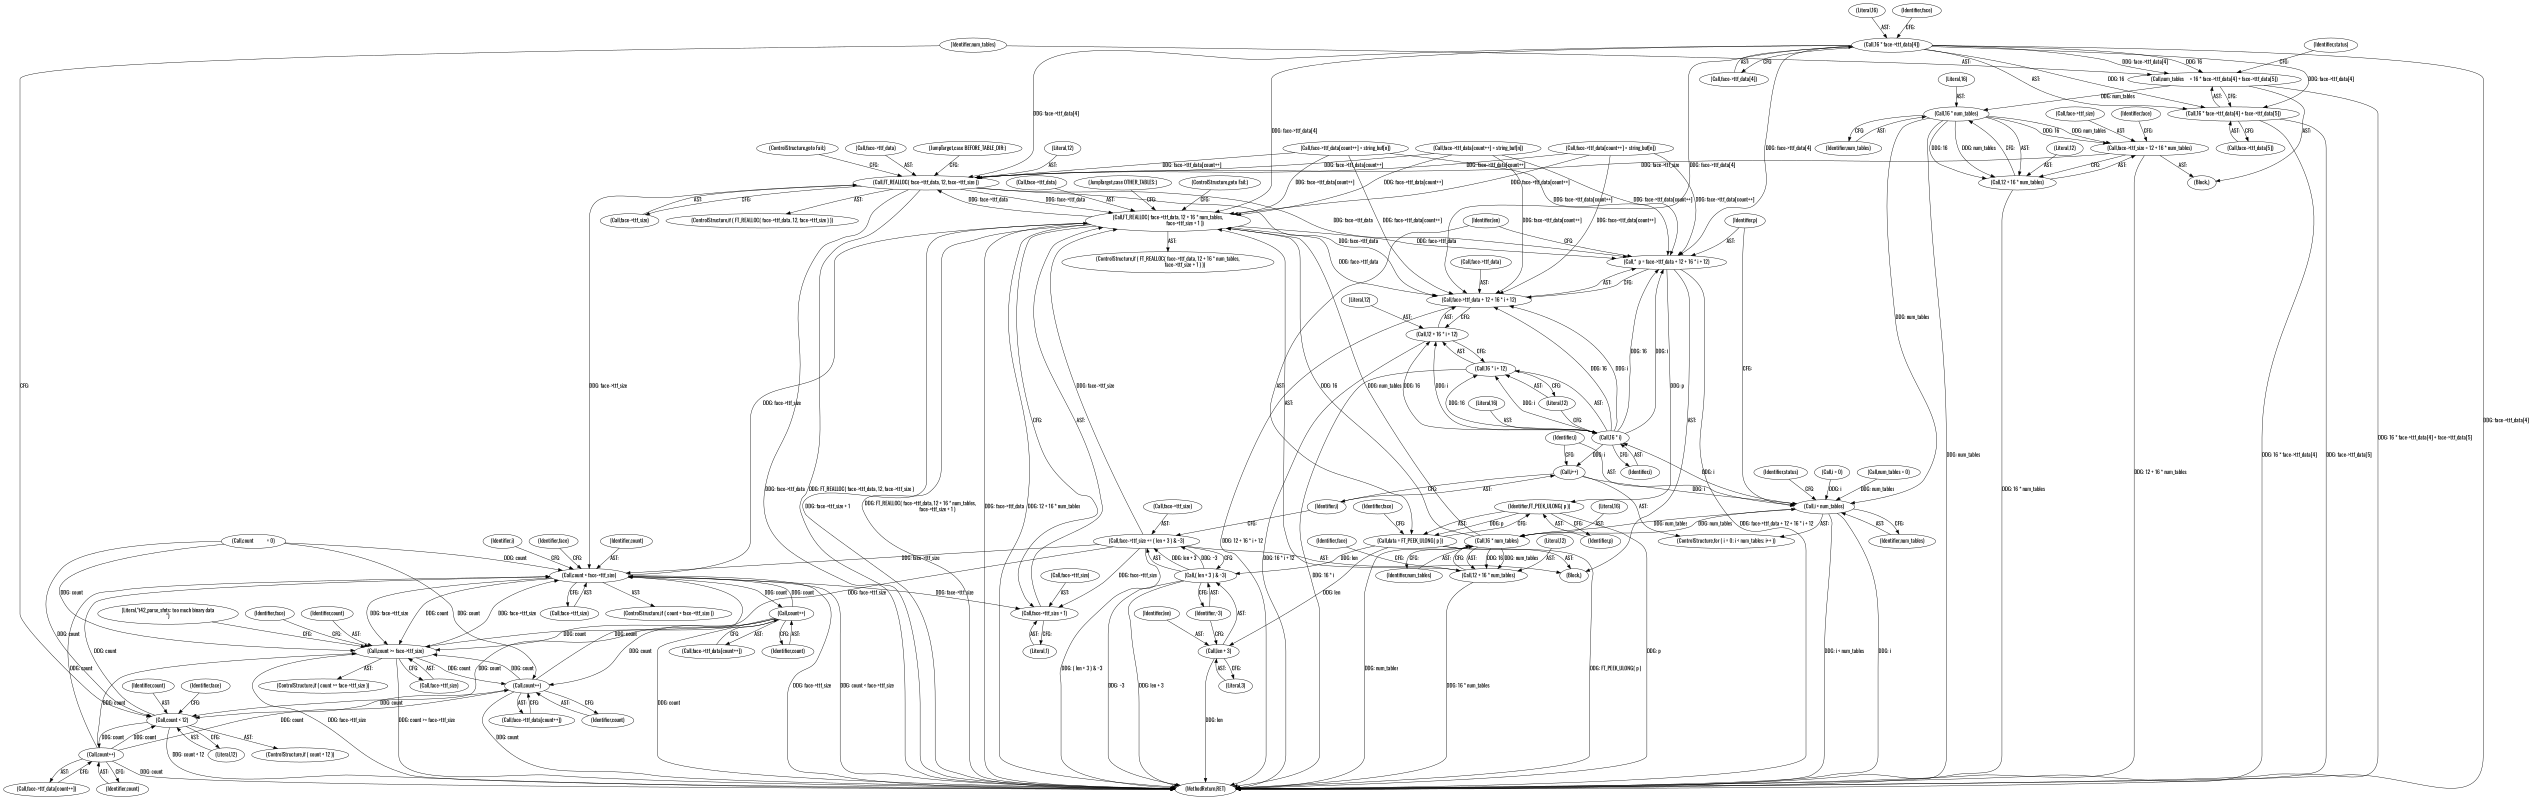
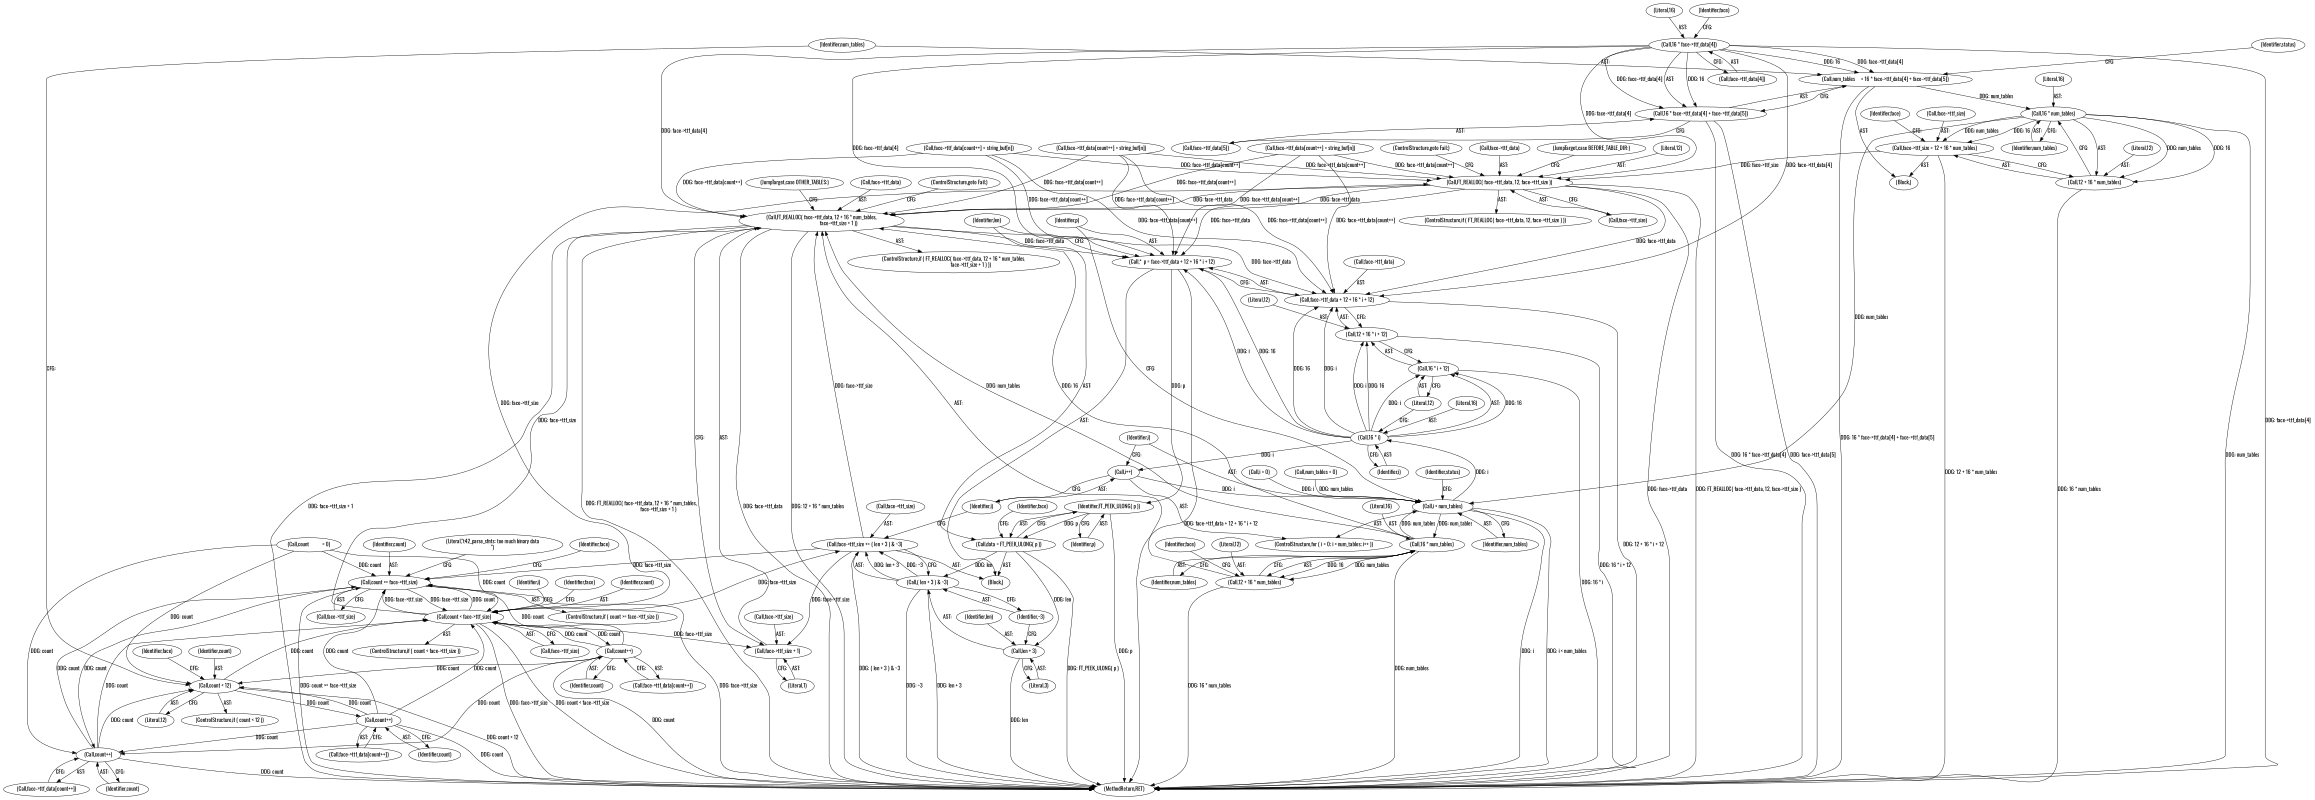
(876, 558) -> (676, 603)
